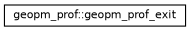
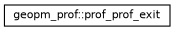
(95, 16) -> (87, 16)
